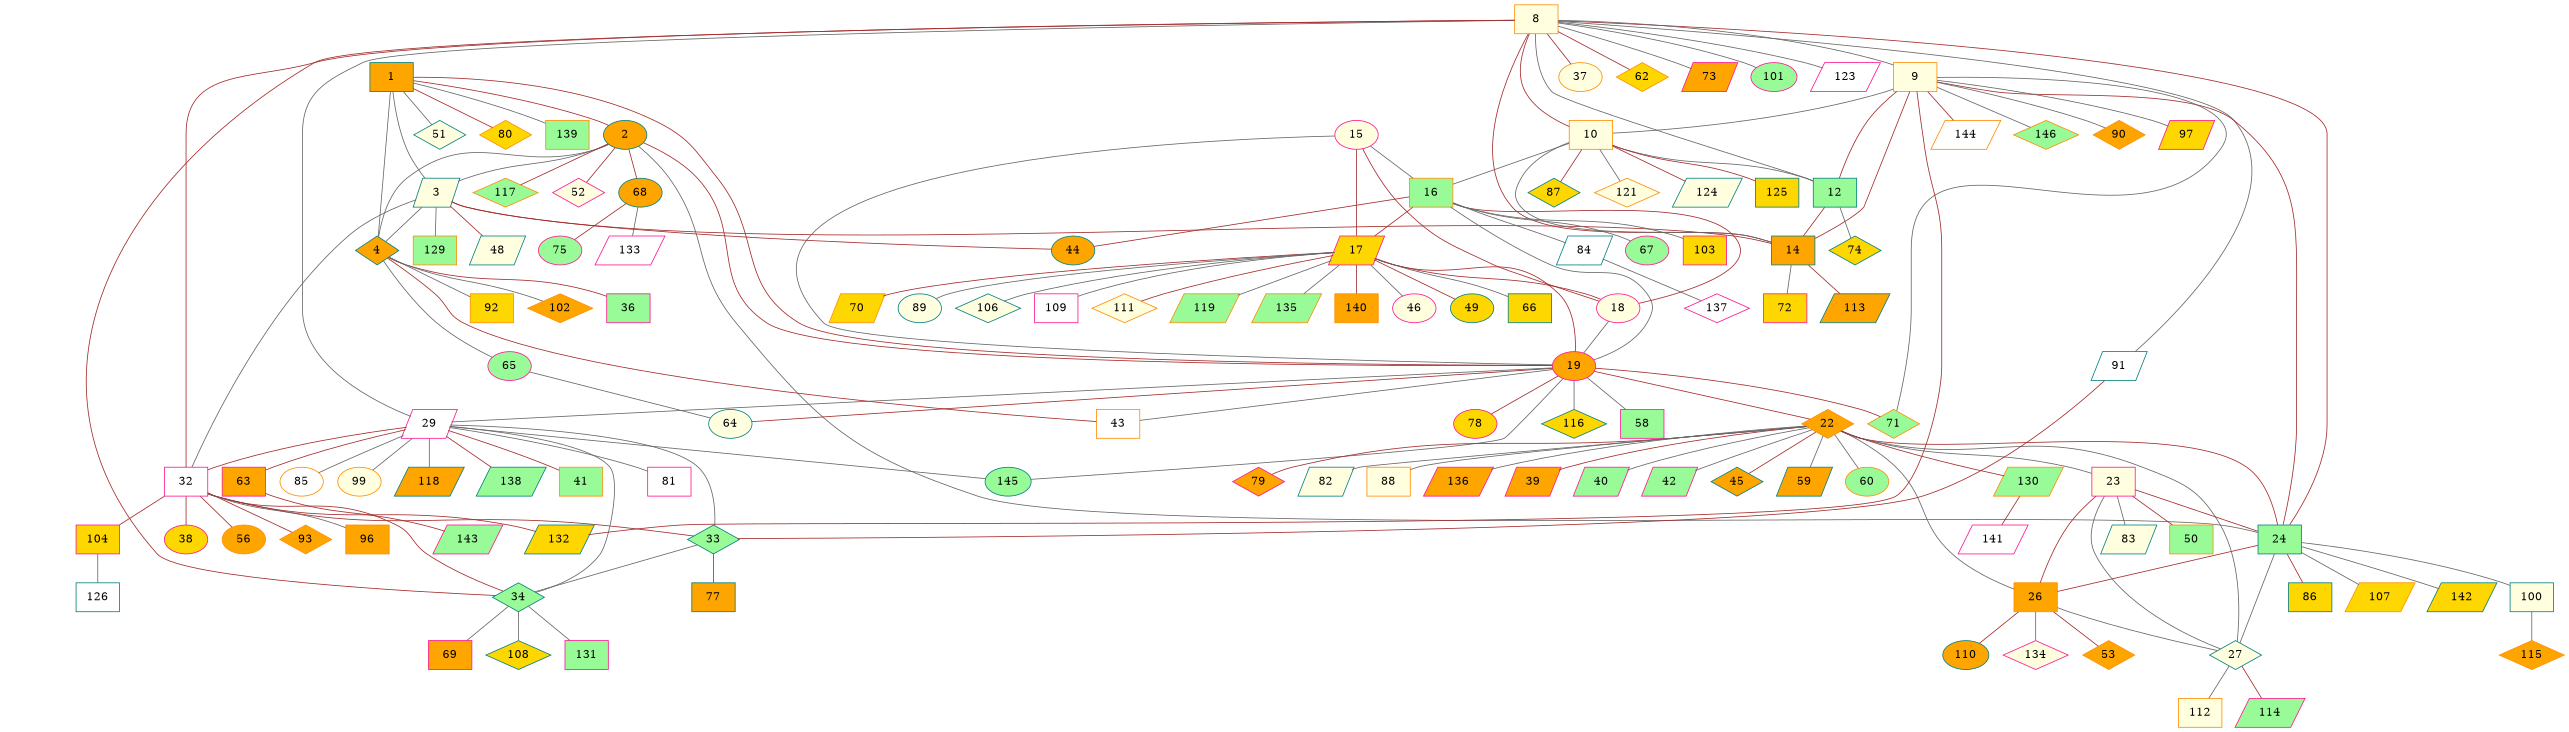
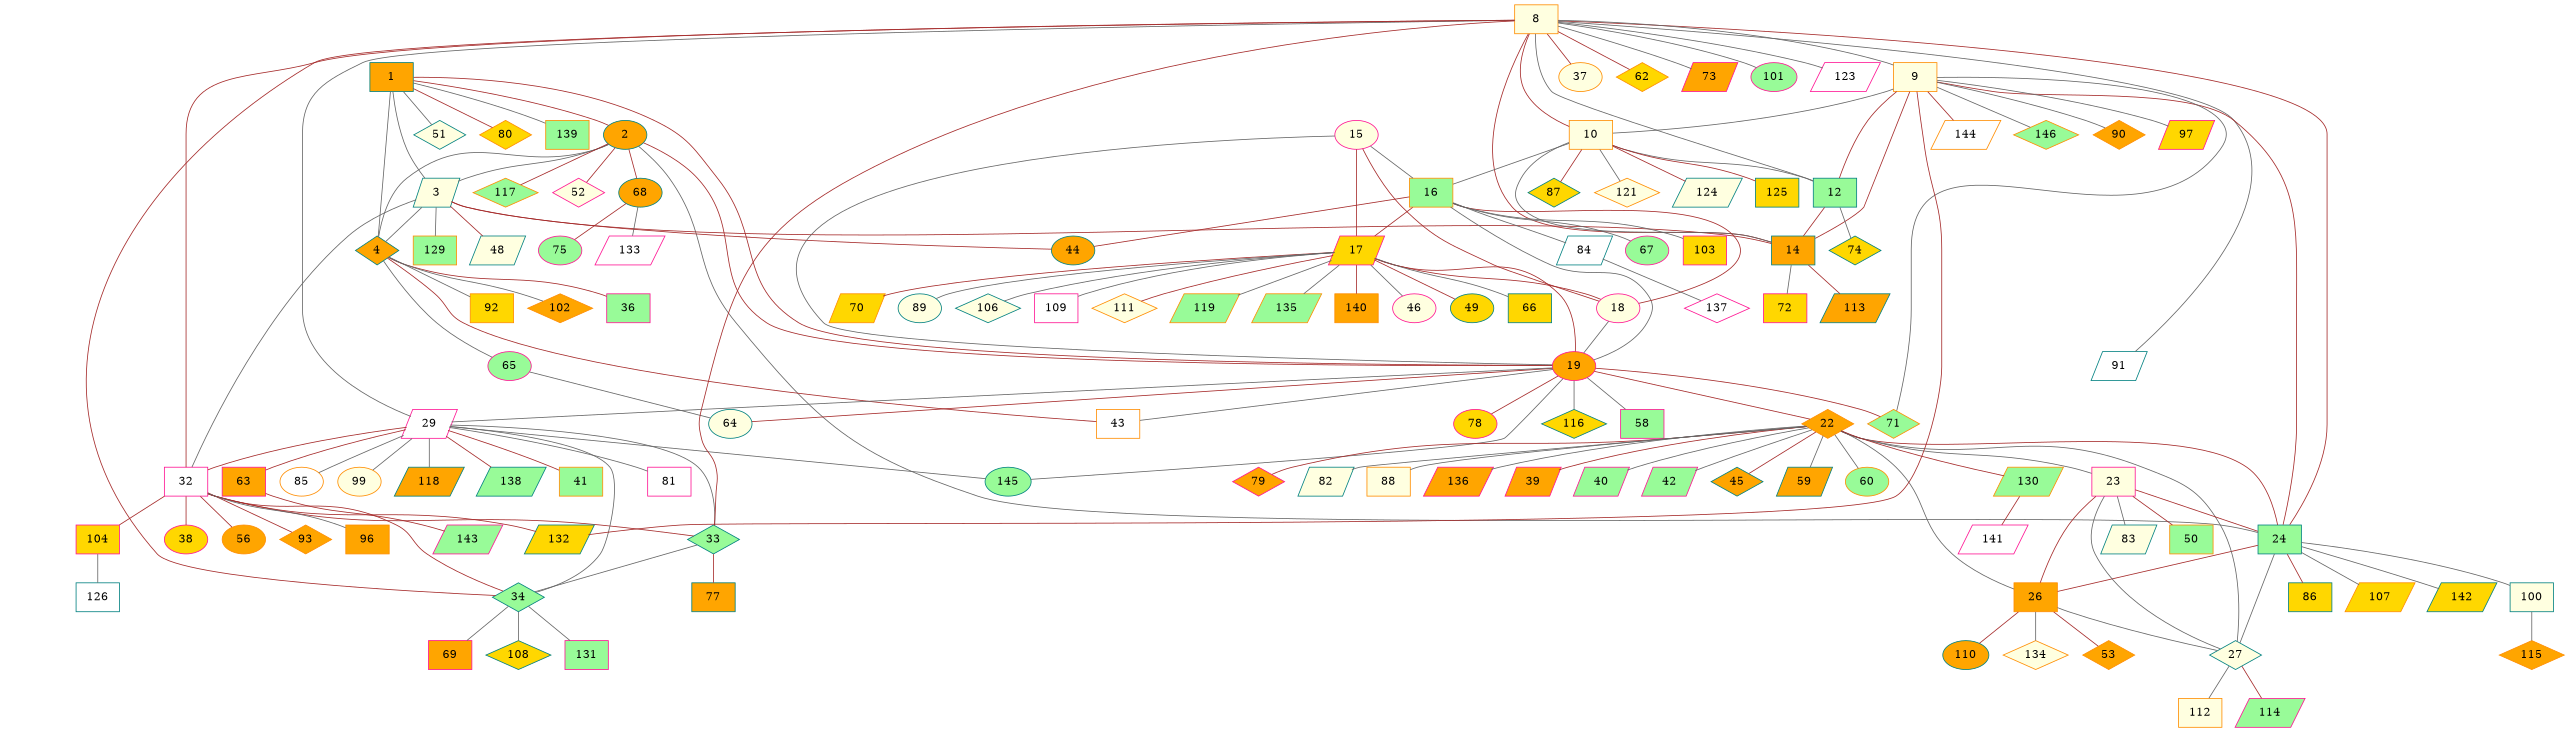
(1440, 528) -> (979, 123)
(2036, 655) -> (2036, 655)
